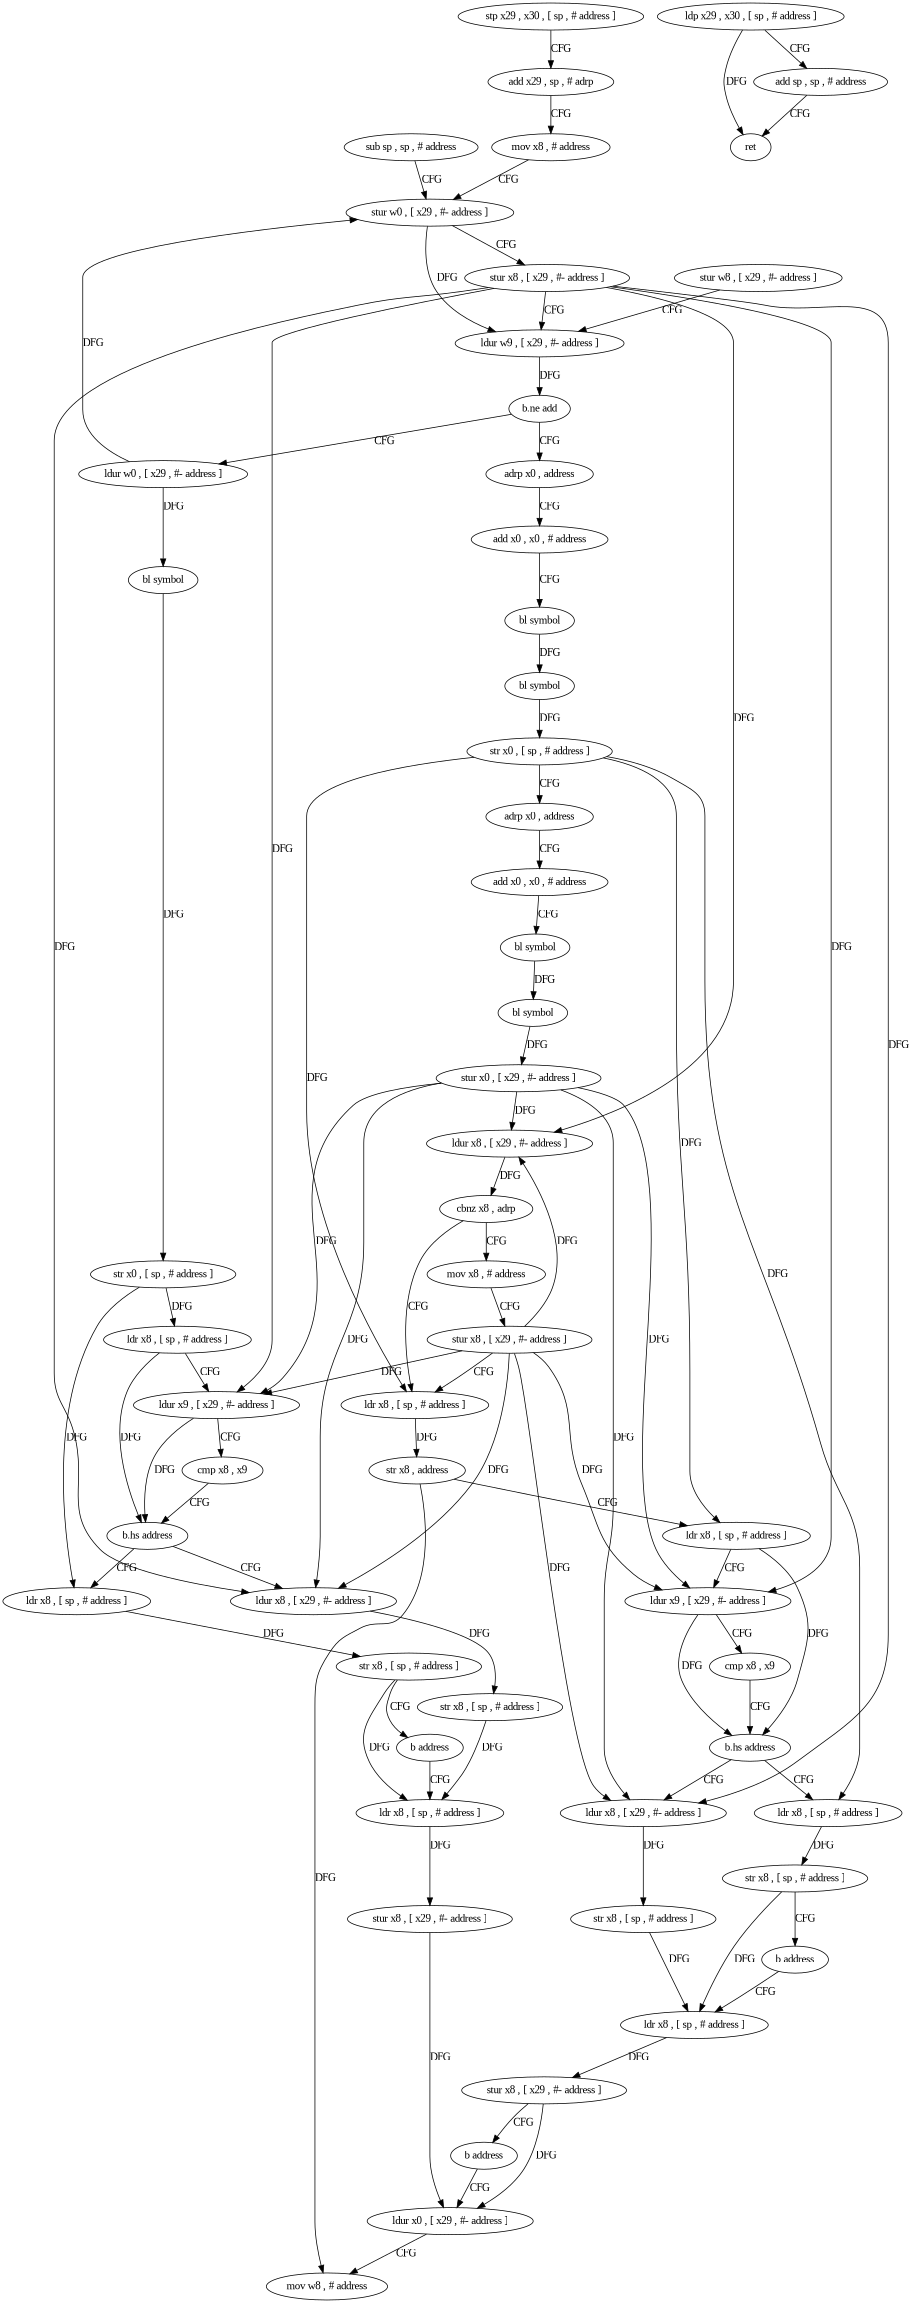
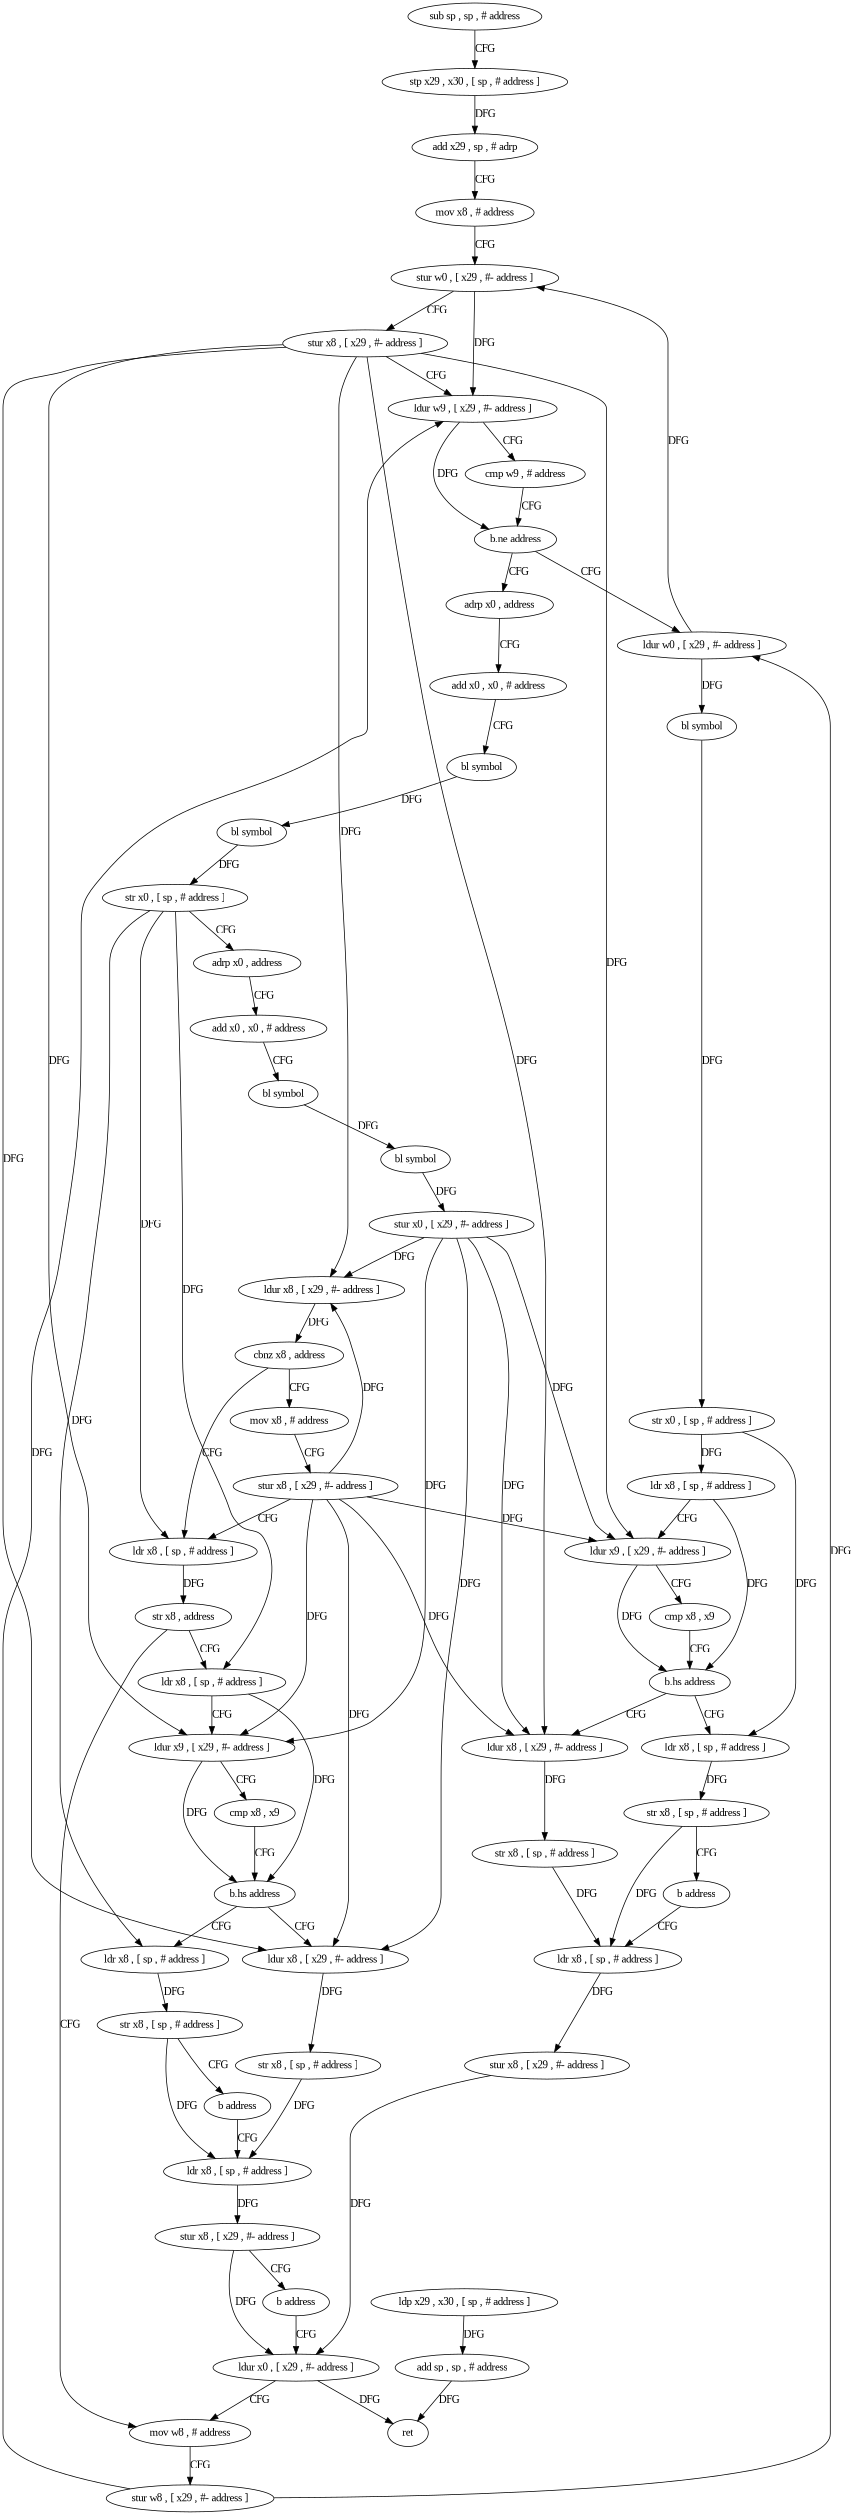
(561, 49) -> (485, 115)
(800, 49) -> (474, 2335)
(724, 79) -> (352, 2400)
(800, 115) -> (449, 2400)
(419, 176) -> (475, 45)
(672, 311) -> (42, 1454)
(540, 409) -> (515, 539)
none -> (525, 474)
(486, 1209) -> (289, 1356)
none -> (830, 1812)
(325, 1878) -> (70, 2025)
none -> (190, 2462)
